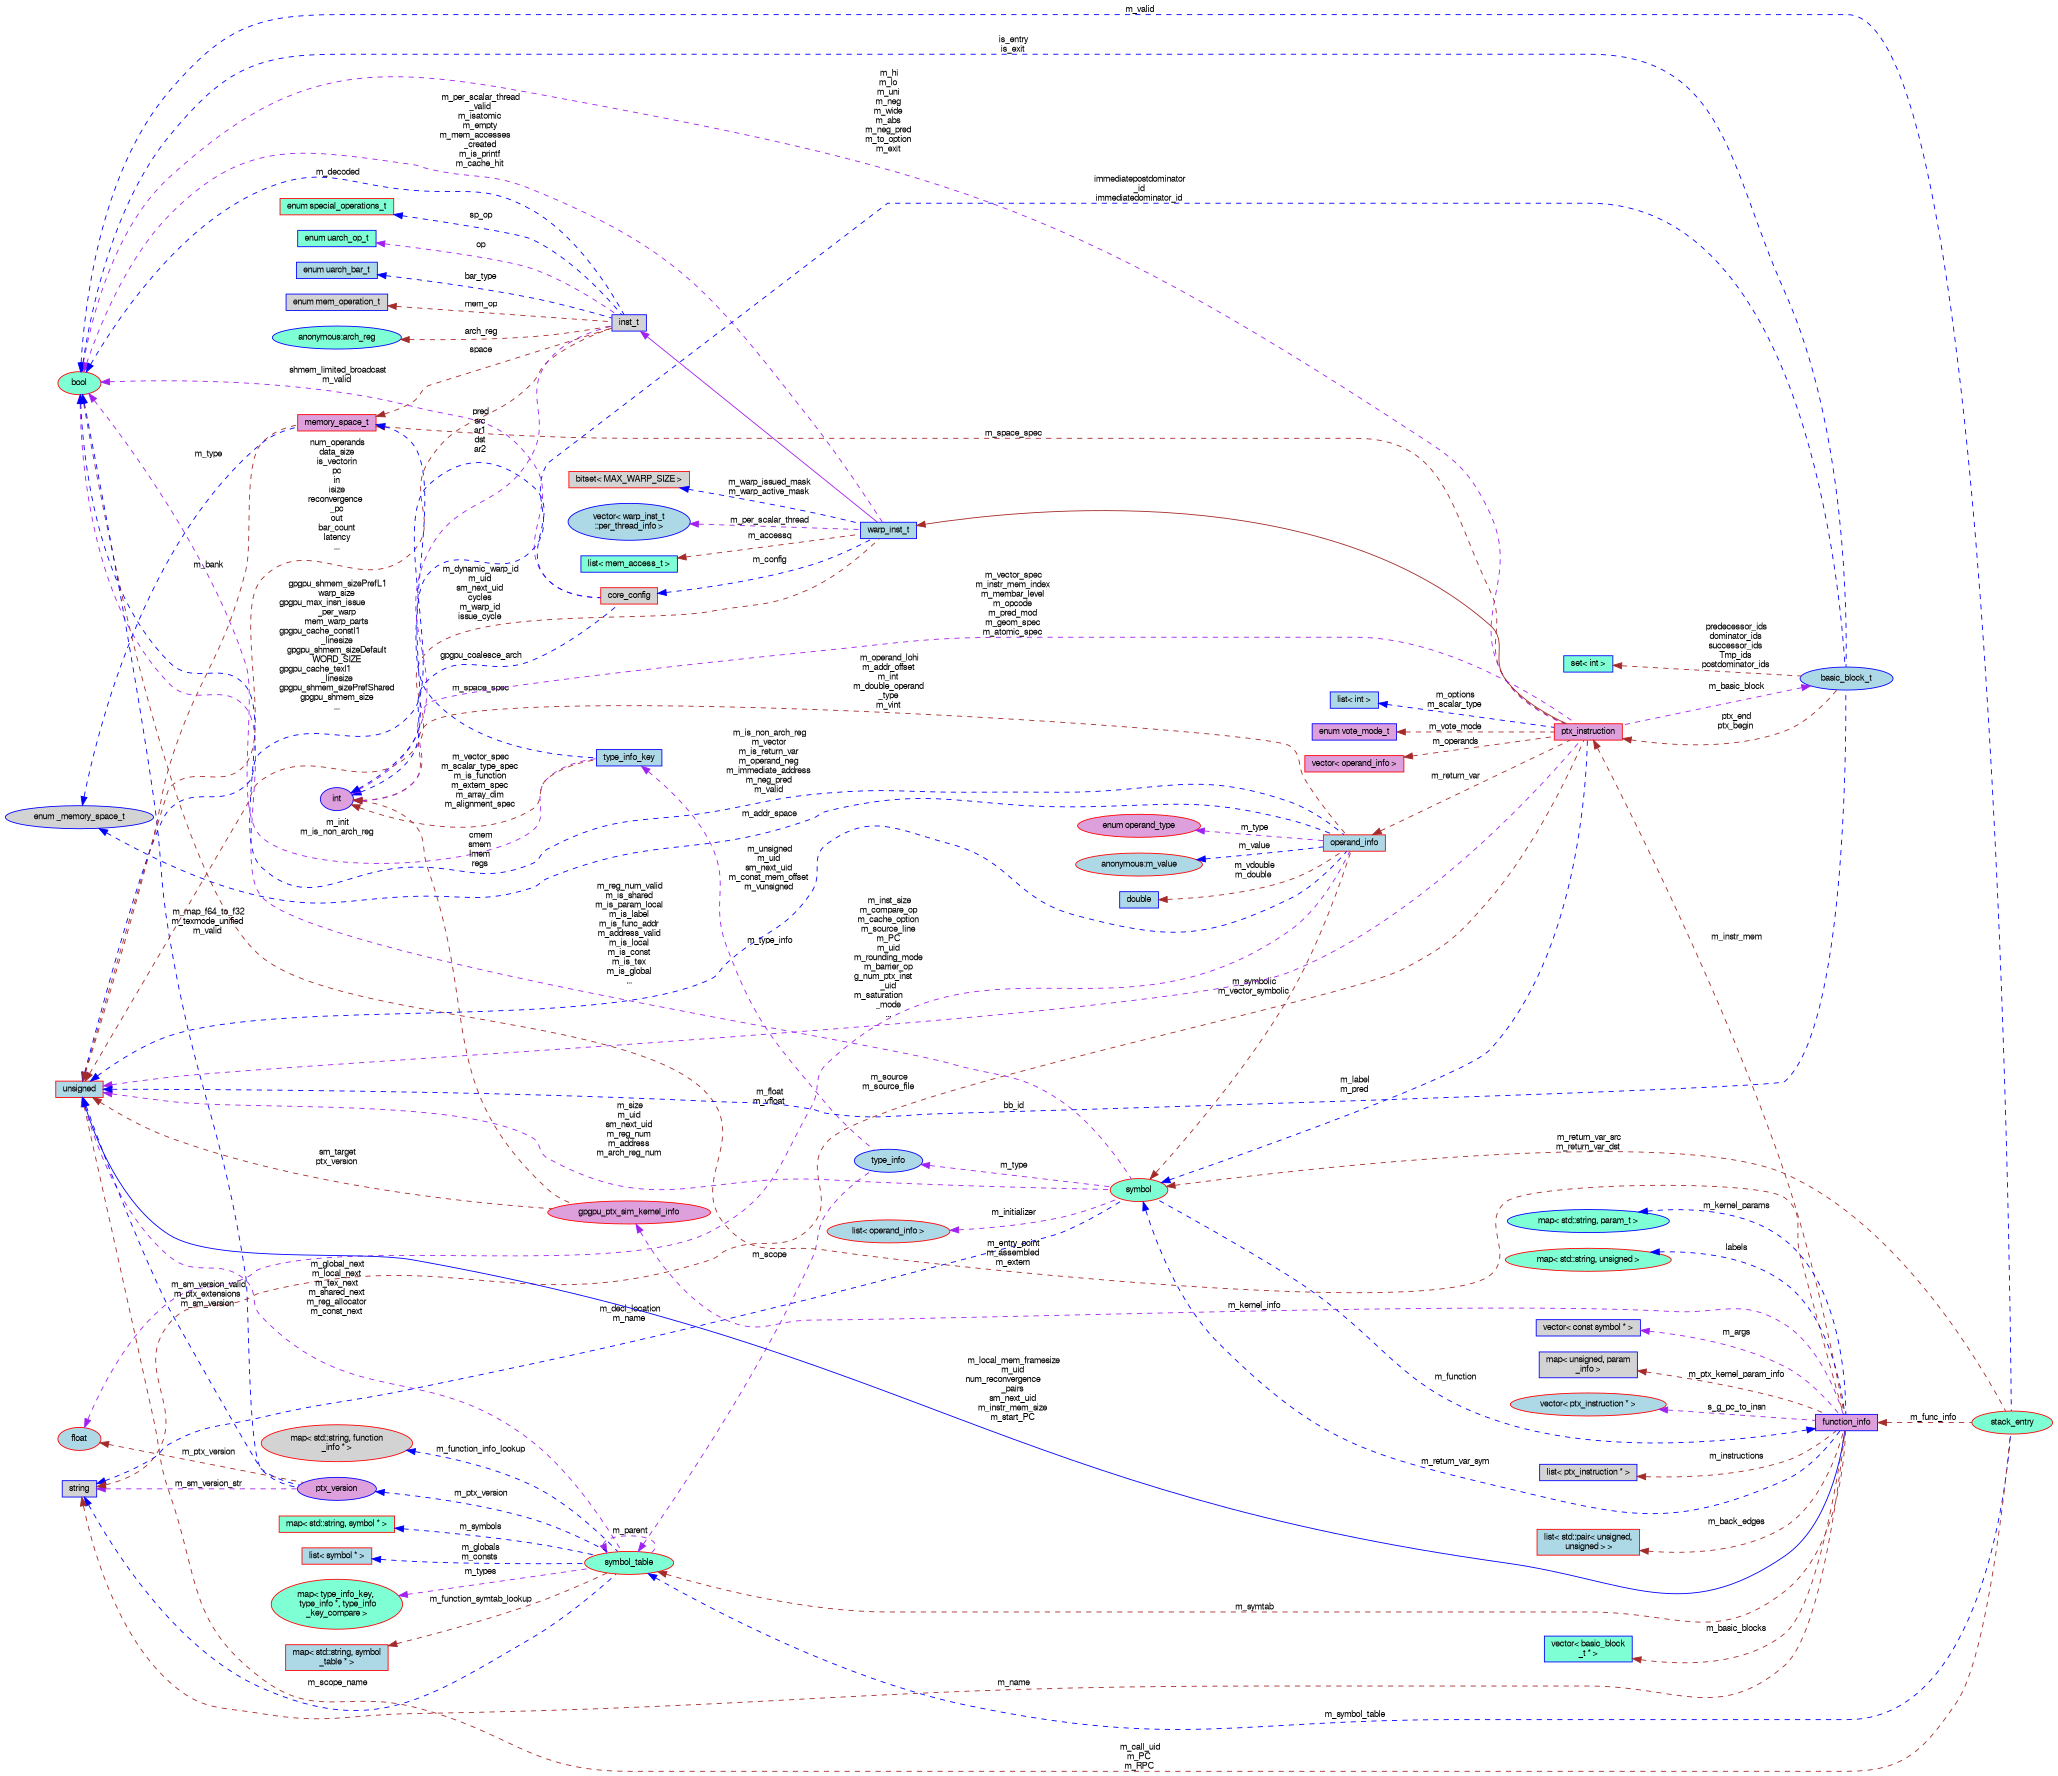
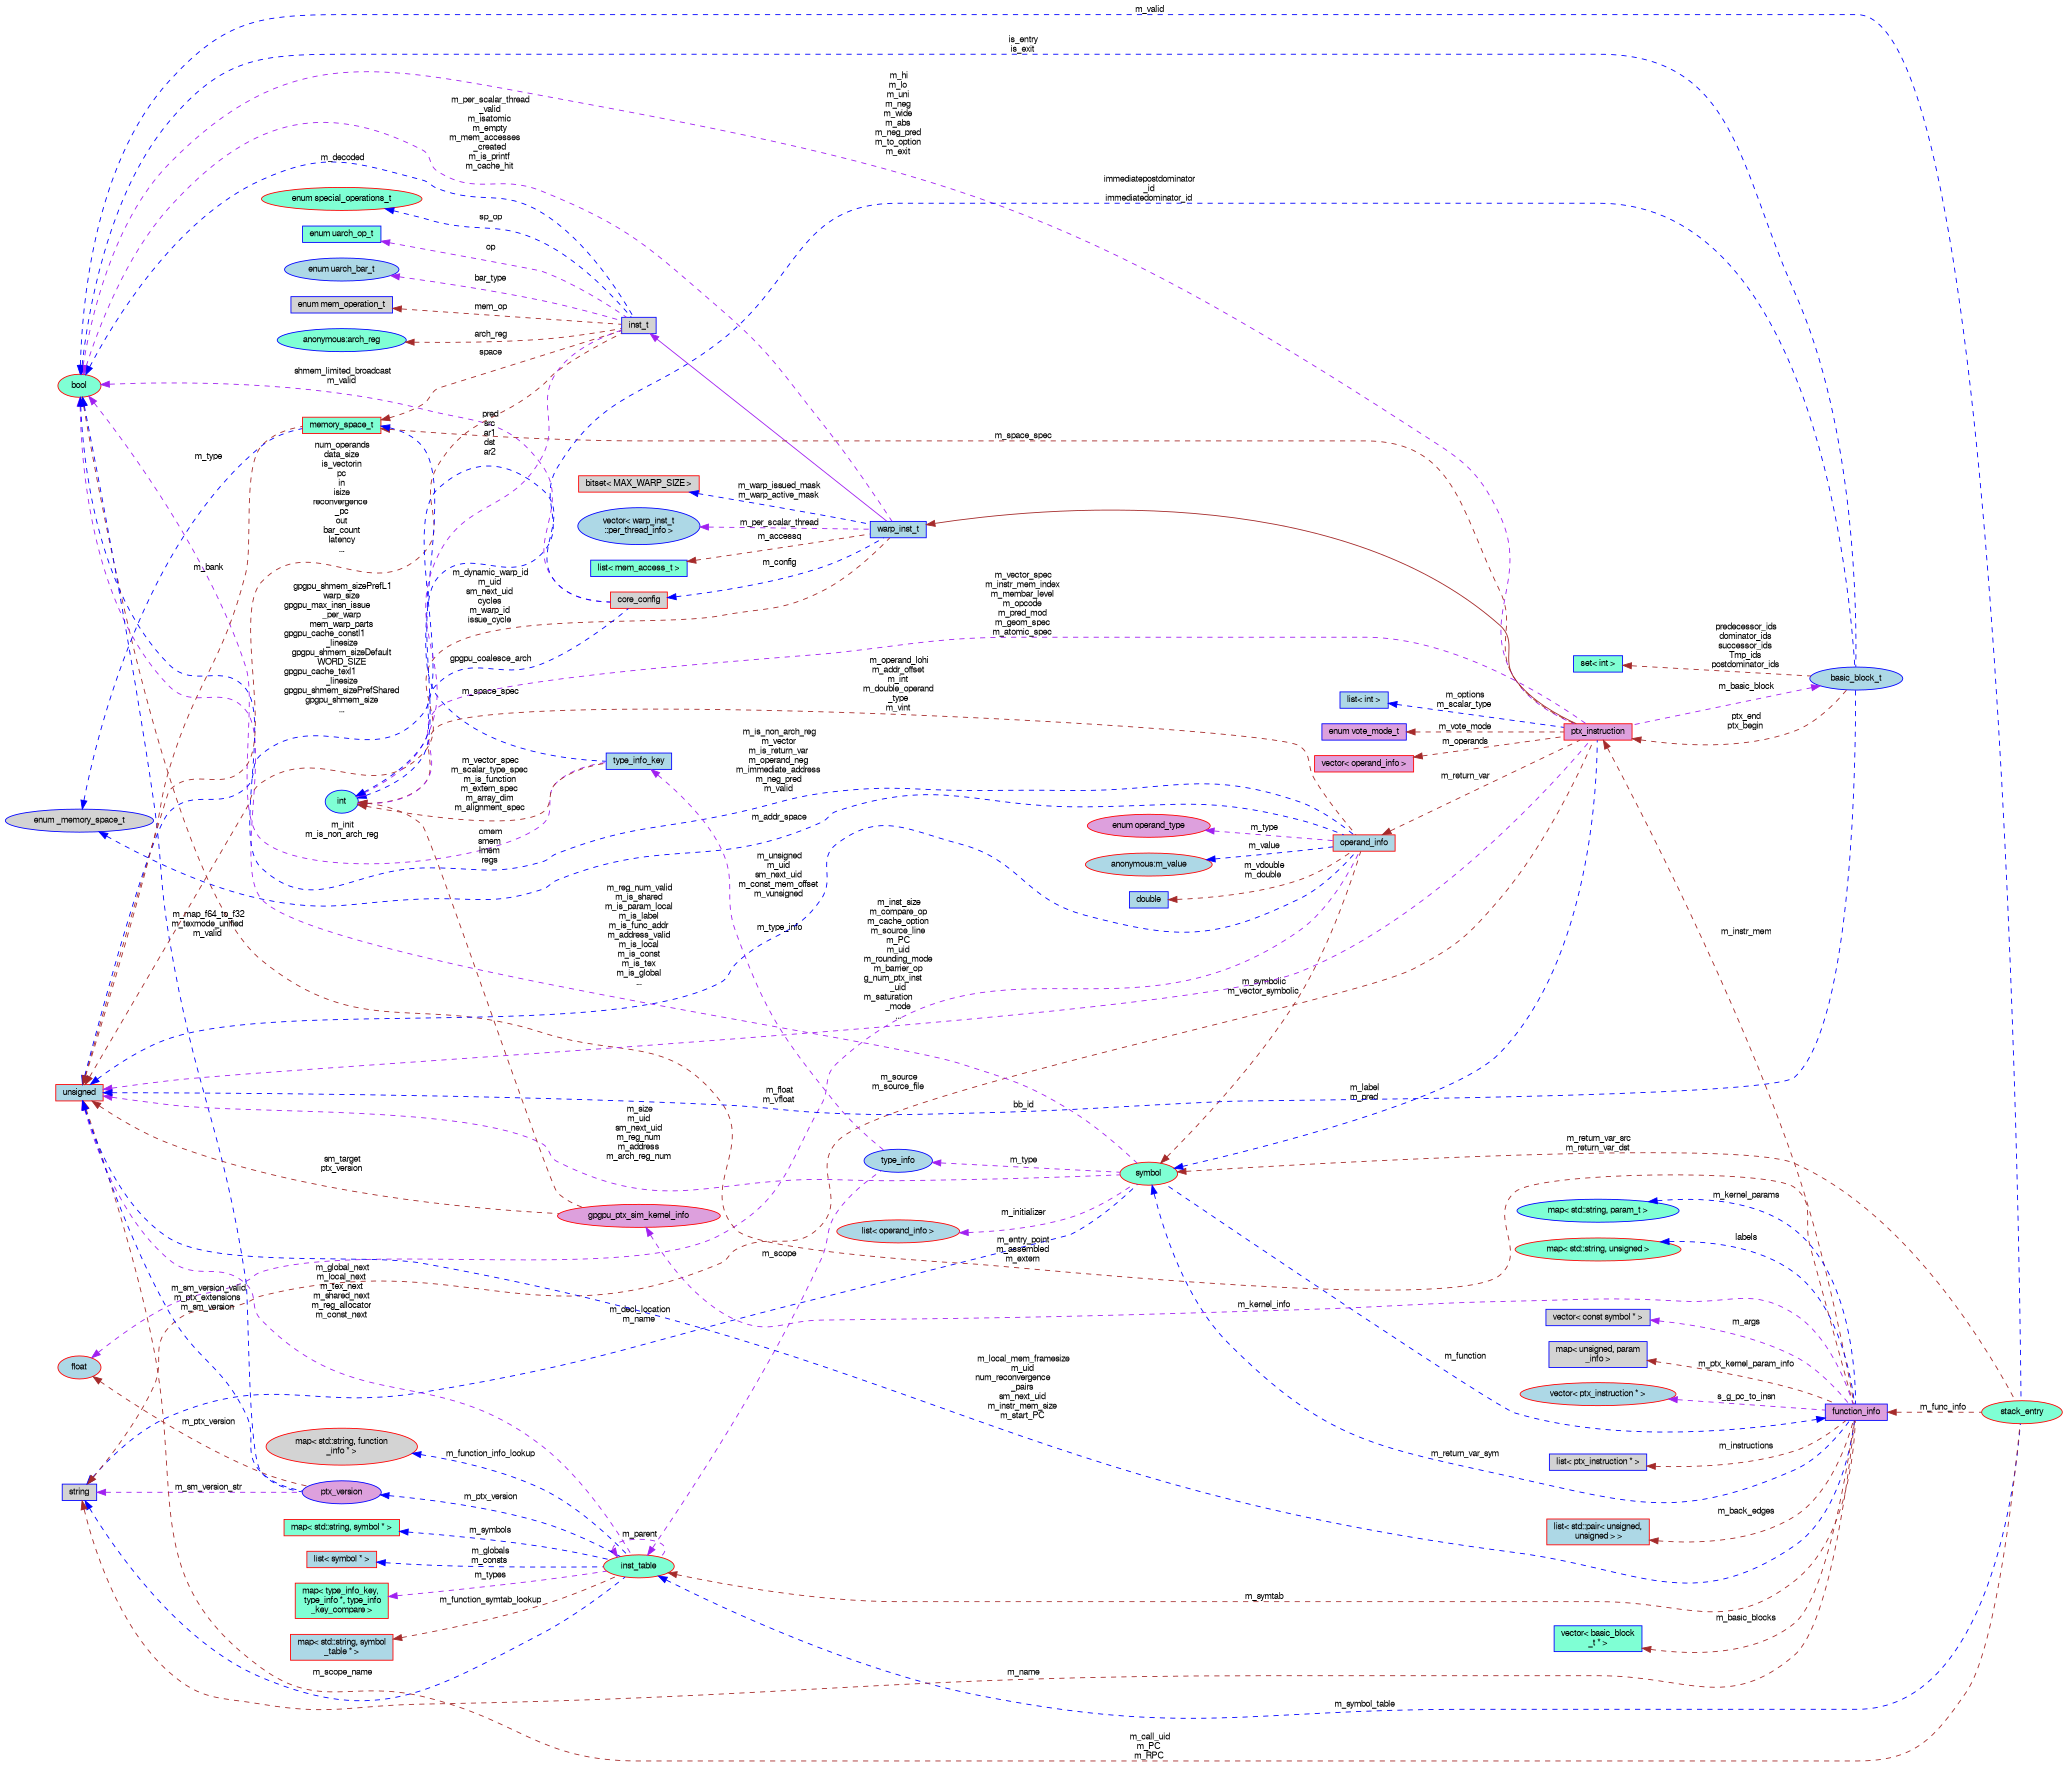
(337, 207) -> (342, 199)
(337, 270) -> (342, 270)
(500, 292) -> (511, 295)
(337, 423) -> (342, 425)
(337, 799) -> (342, 802)
(971, 1423) -> (976, 1420)
(629, 1563) -> (639, 1566)
(337, 1604) -> (342, 1601)
